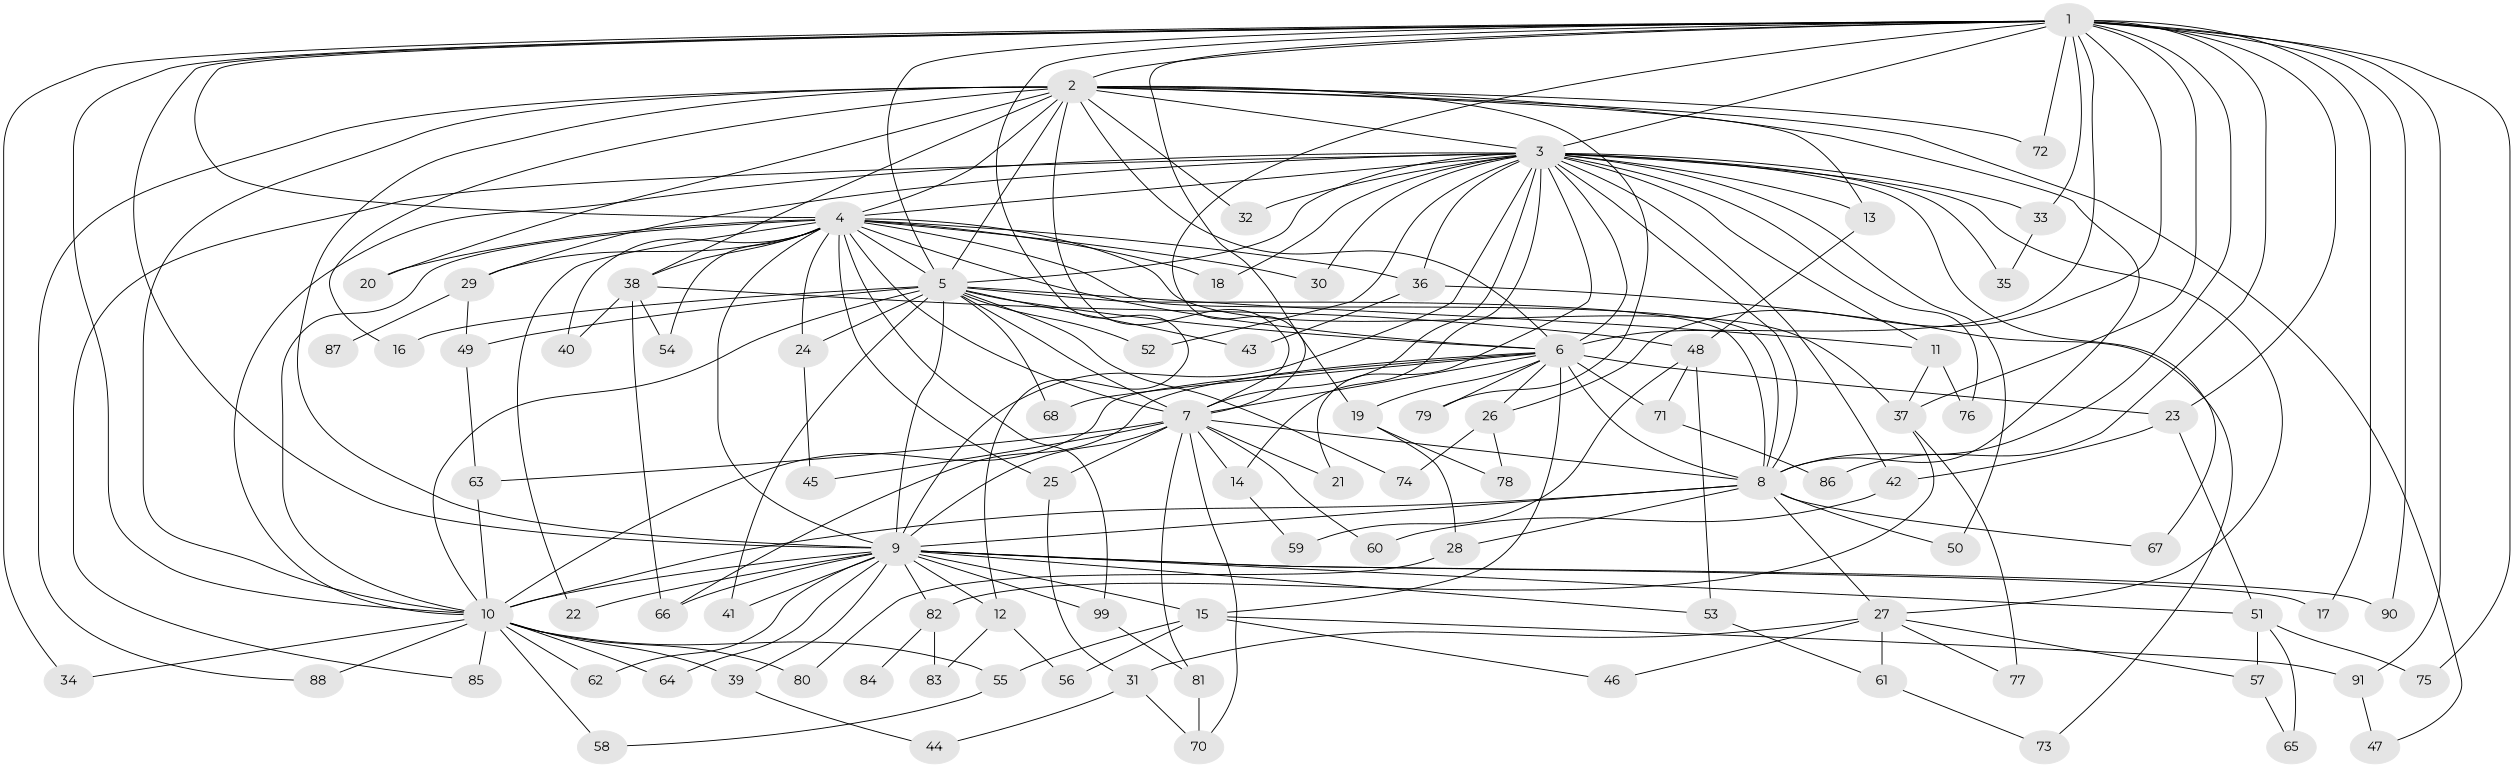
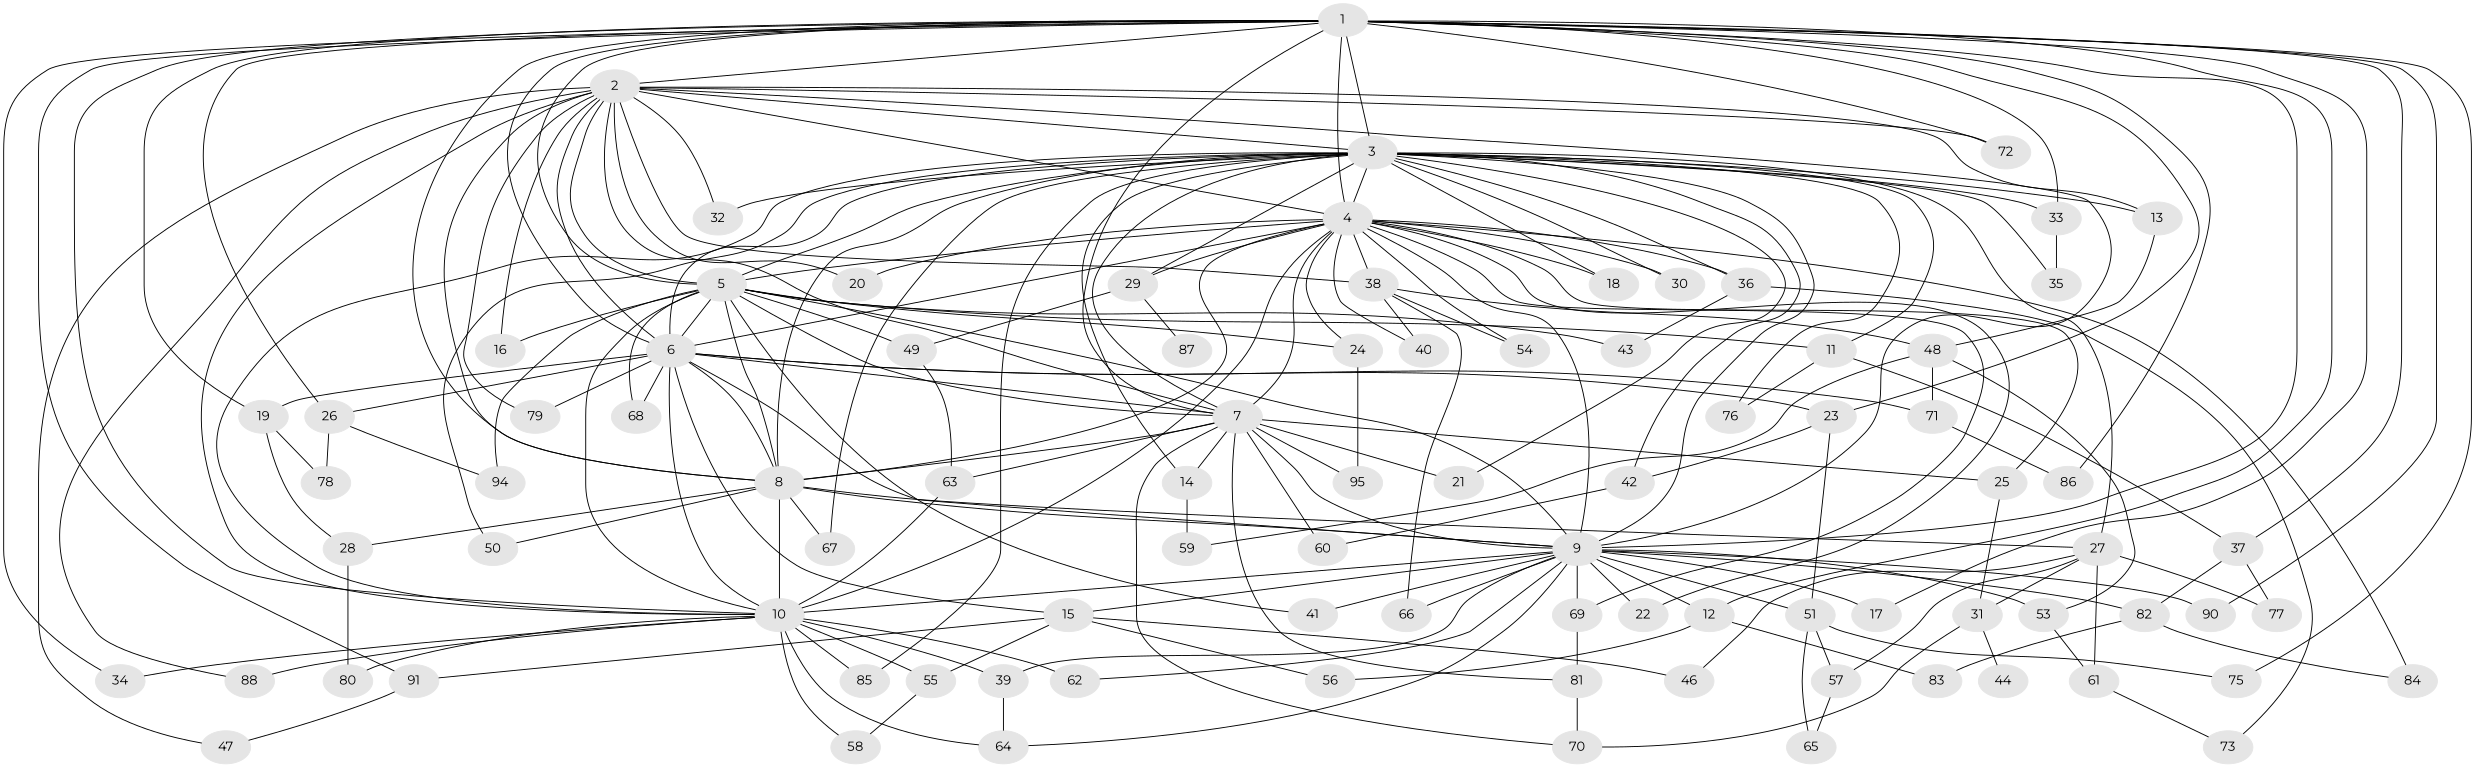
(1170, 291) -> (1971, 290)
(1148, 351) -> none
(1136, 415) -> (879, 484)
(811, 483) -> (1358, 483)
(1405, 483) -> (500, 483)
(1102, 615) -> (1577, 615)
(833, 719) -> (1003, 714)
